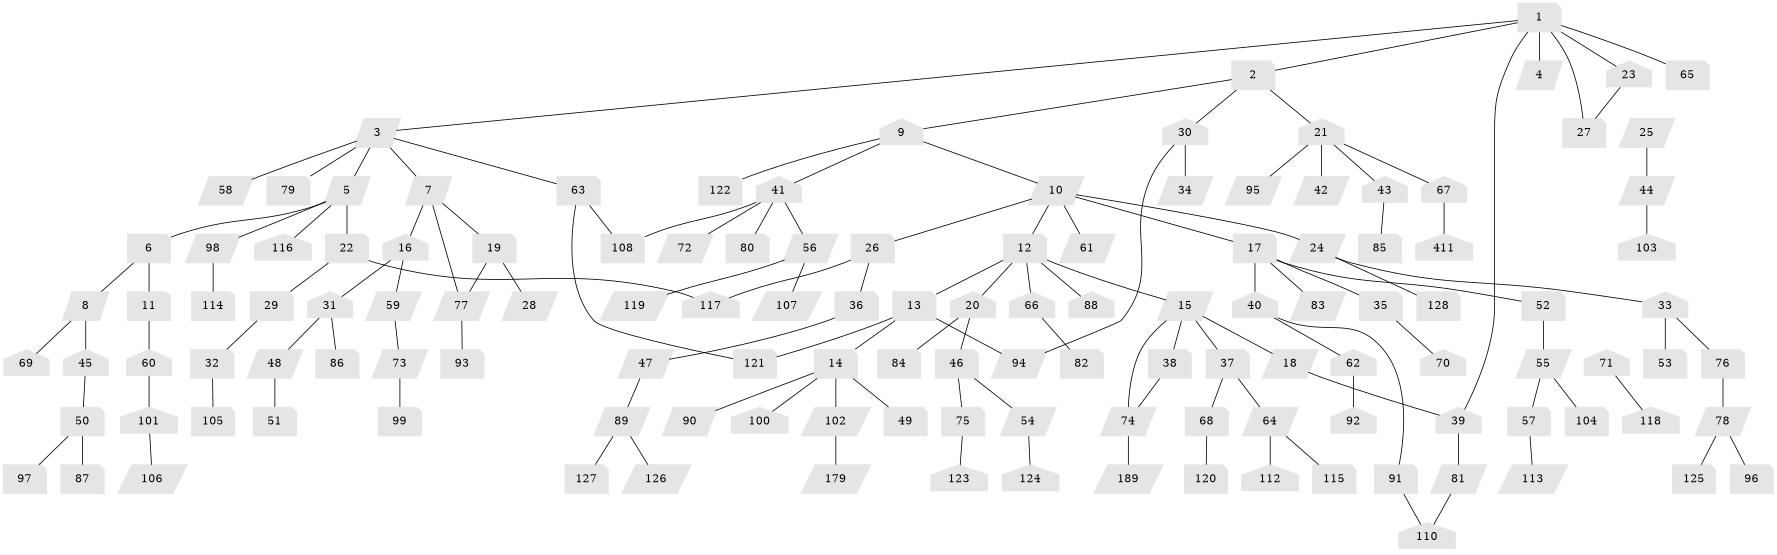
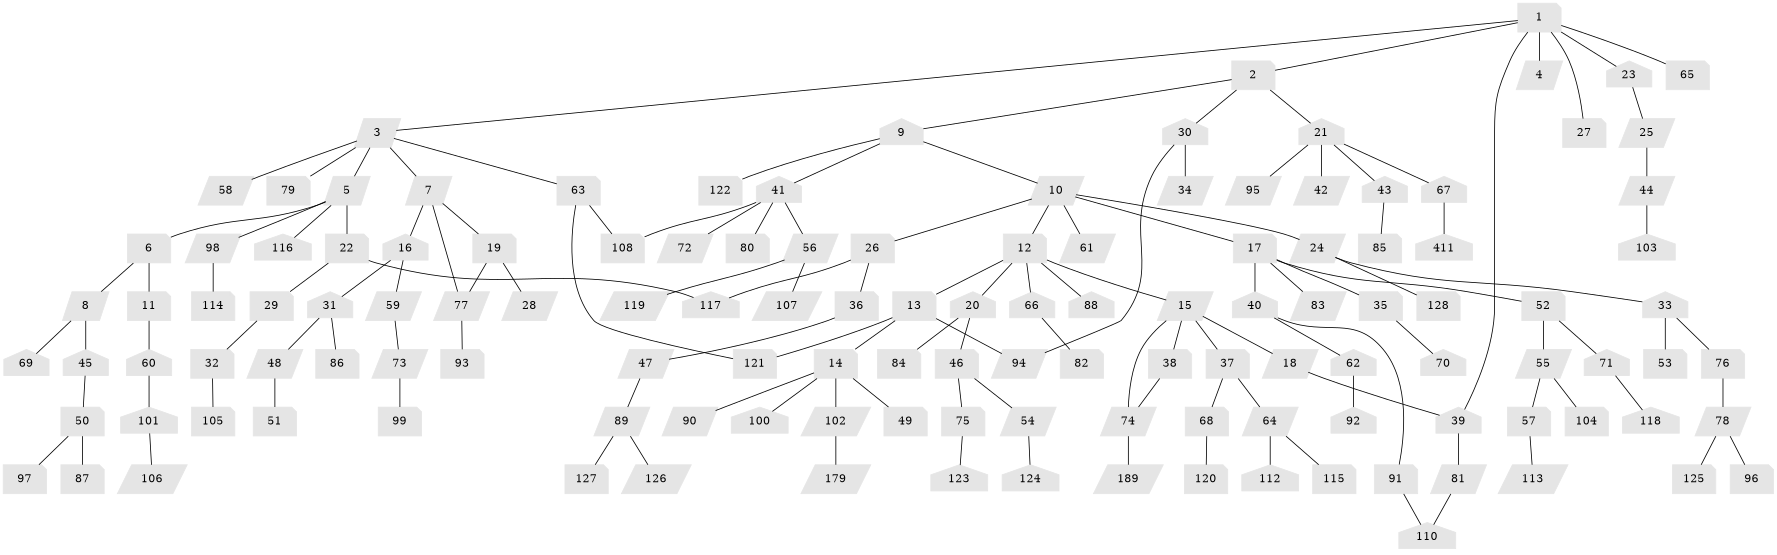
(1608, 103) -> (1638, 103)
none -> (1578, 337)
